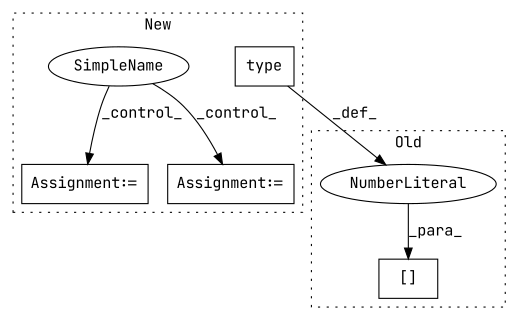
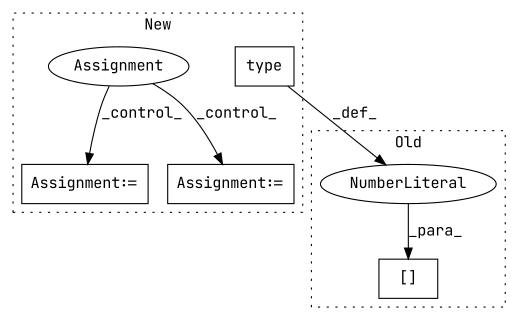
(119, 66) -> (119, 66)
